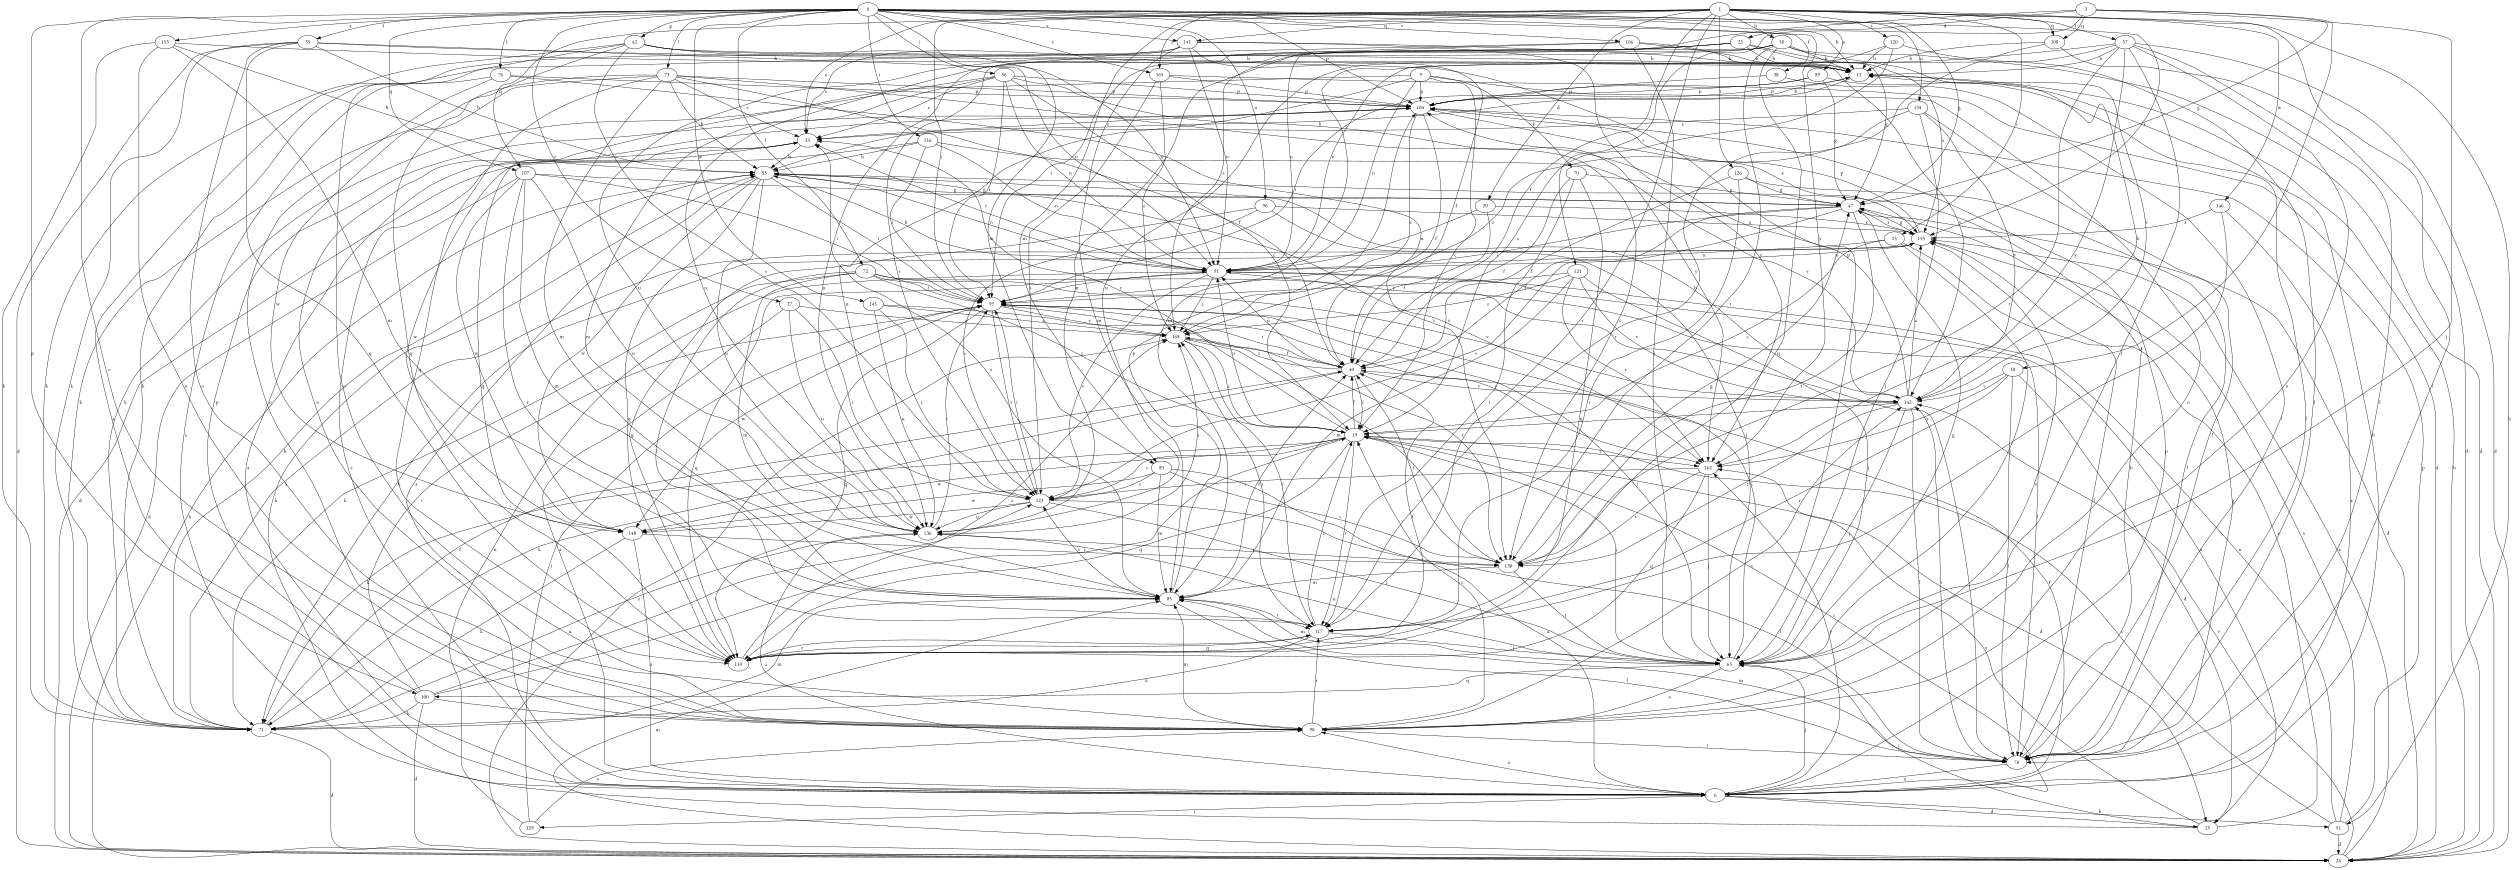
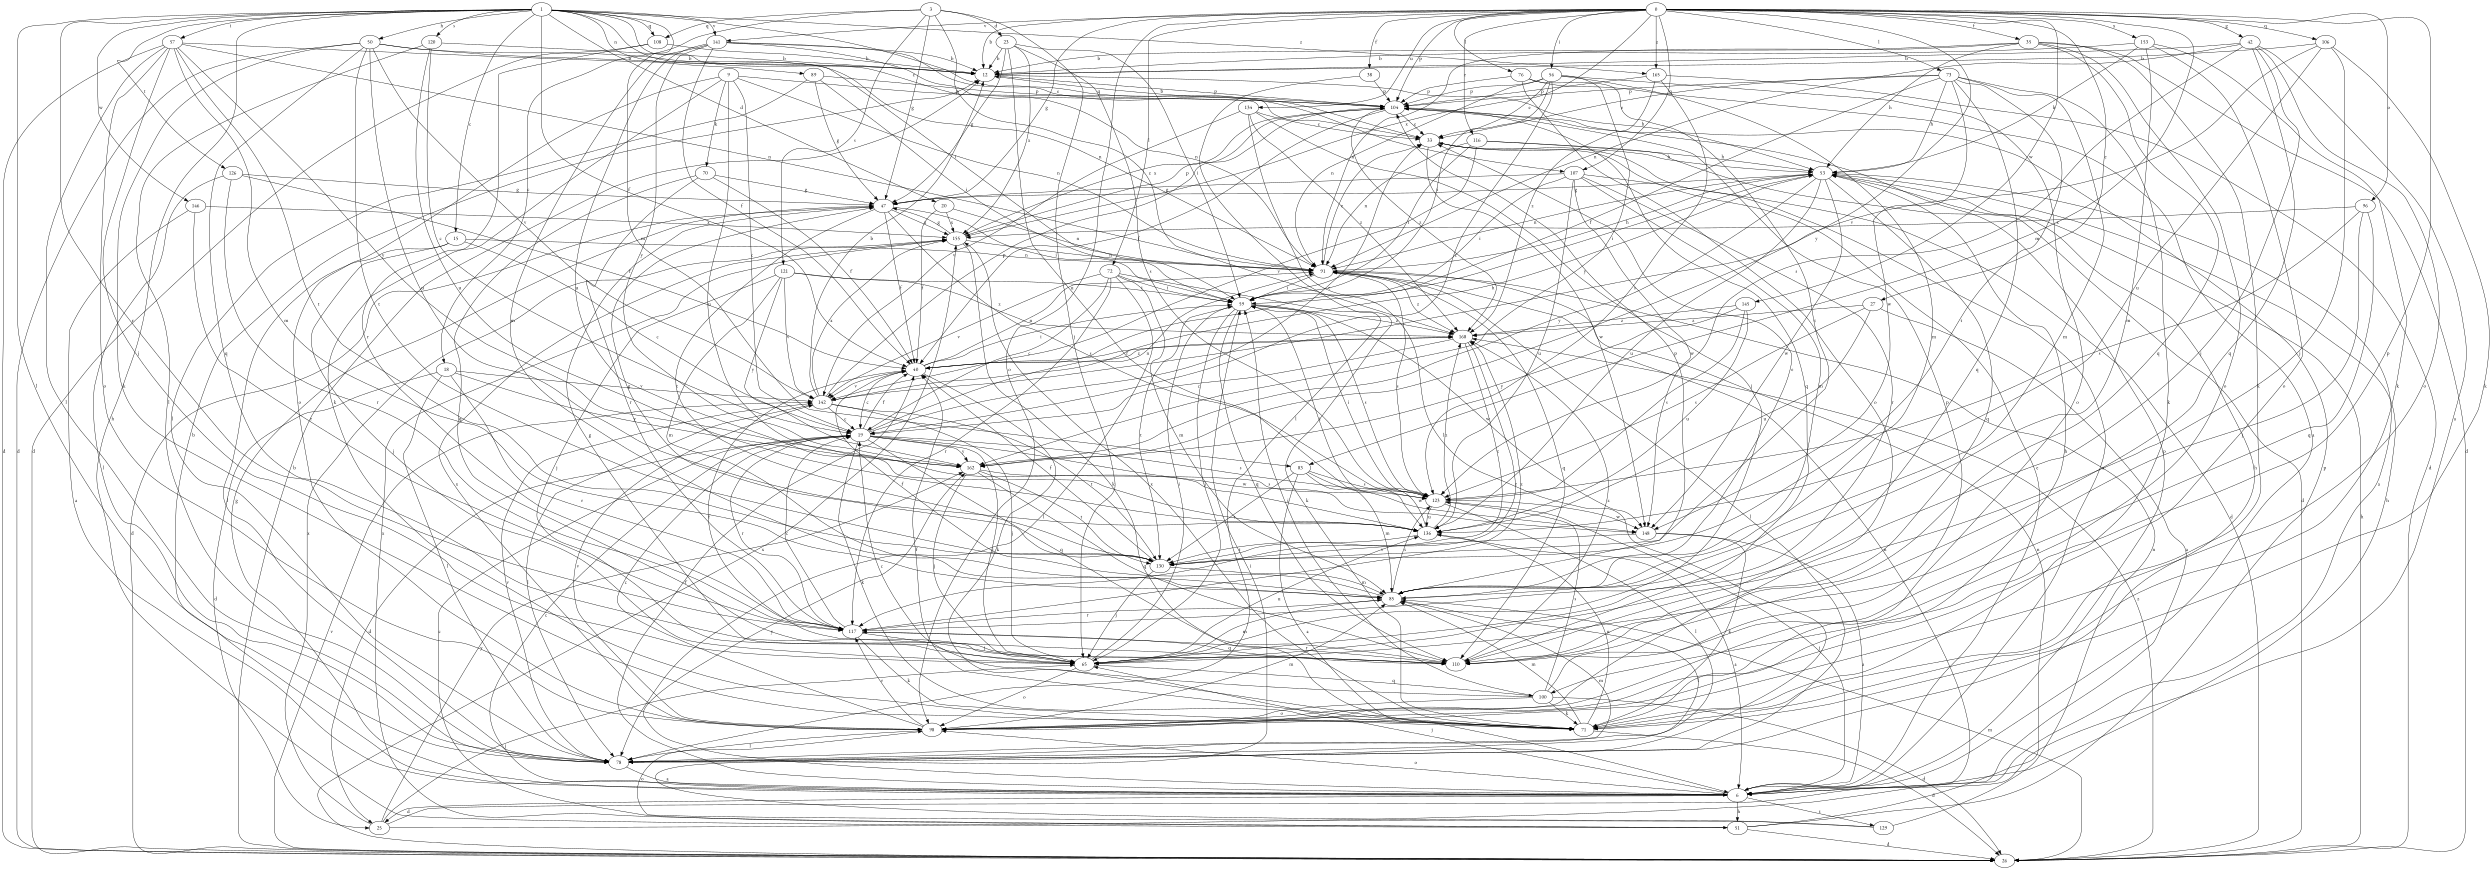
(1400, 588) -> (1728, 591)
